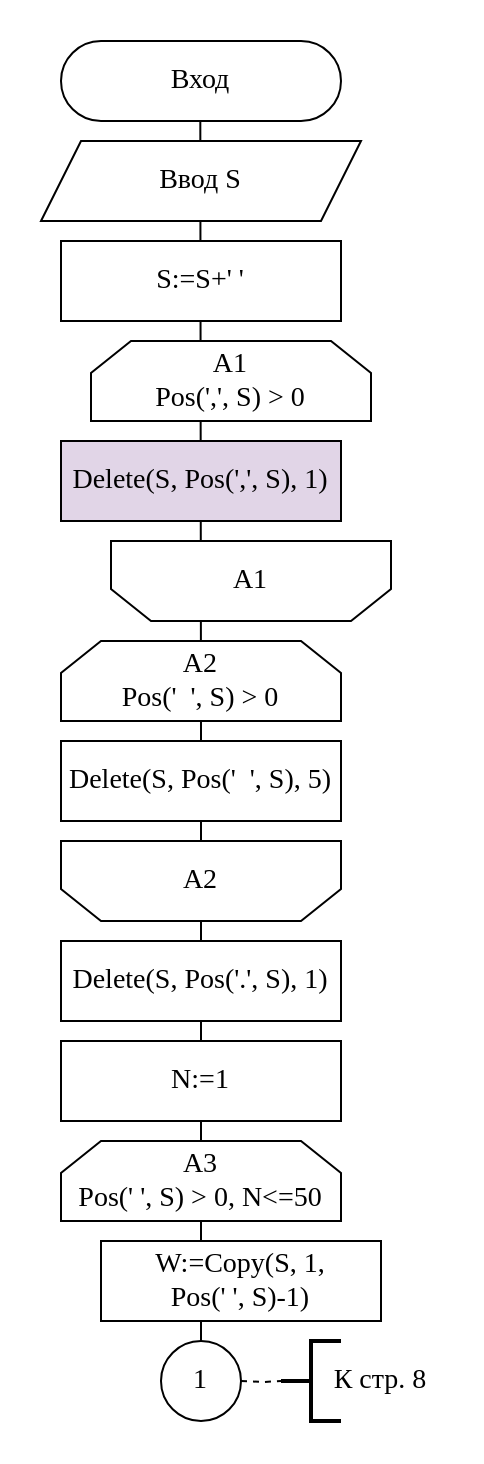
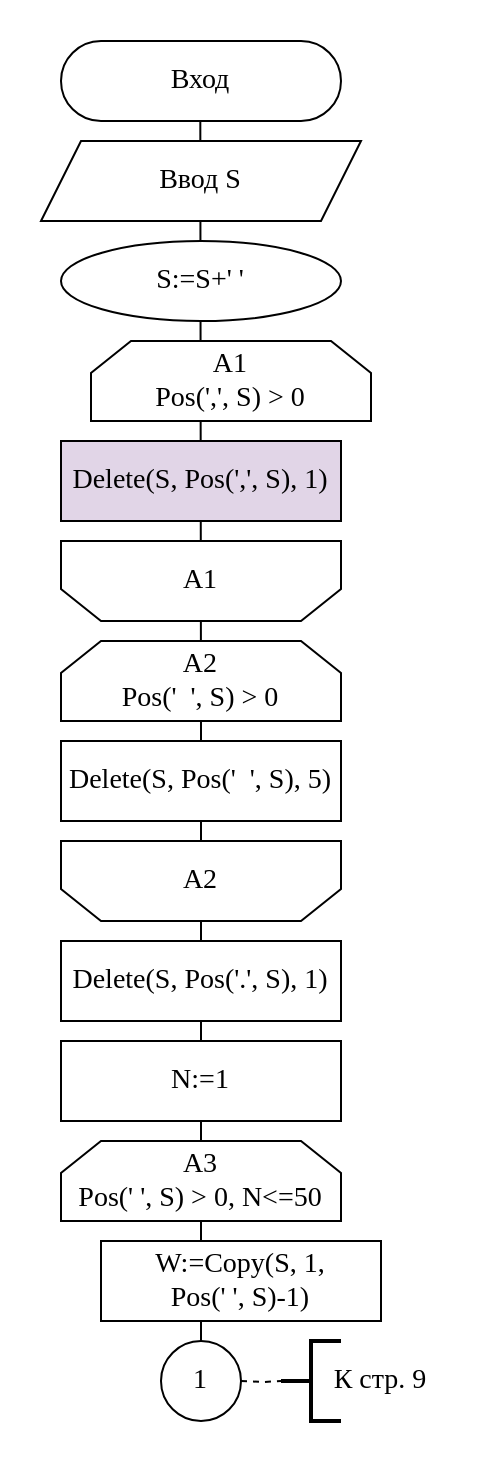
(201, 281) -> (201, 281)
(251, 581) -> (201, 581)
(381, 1381) -> (381, 1381)
